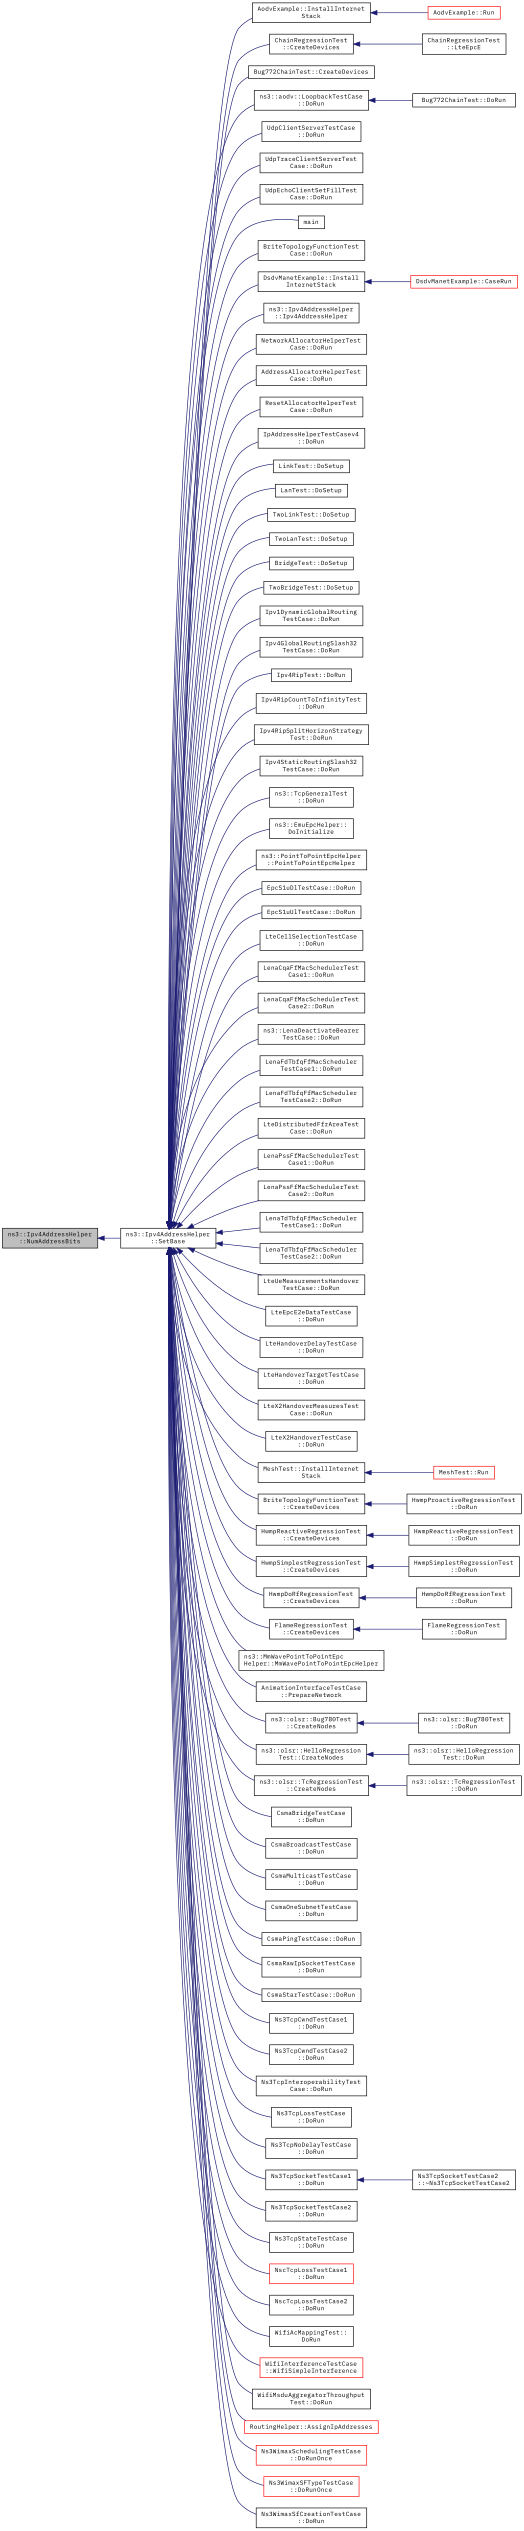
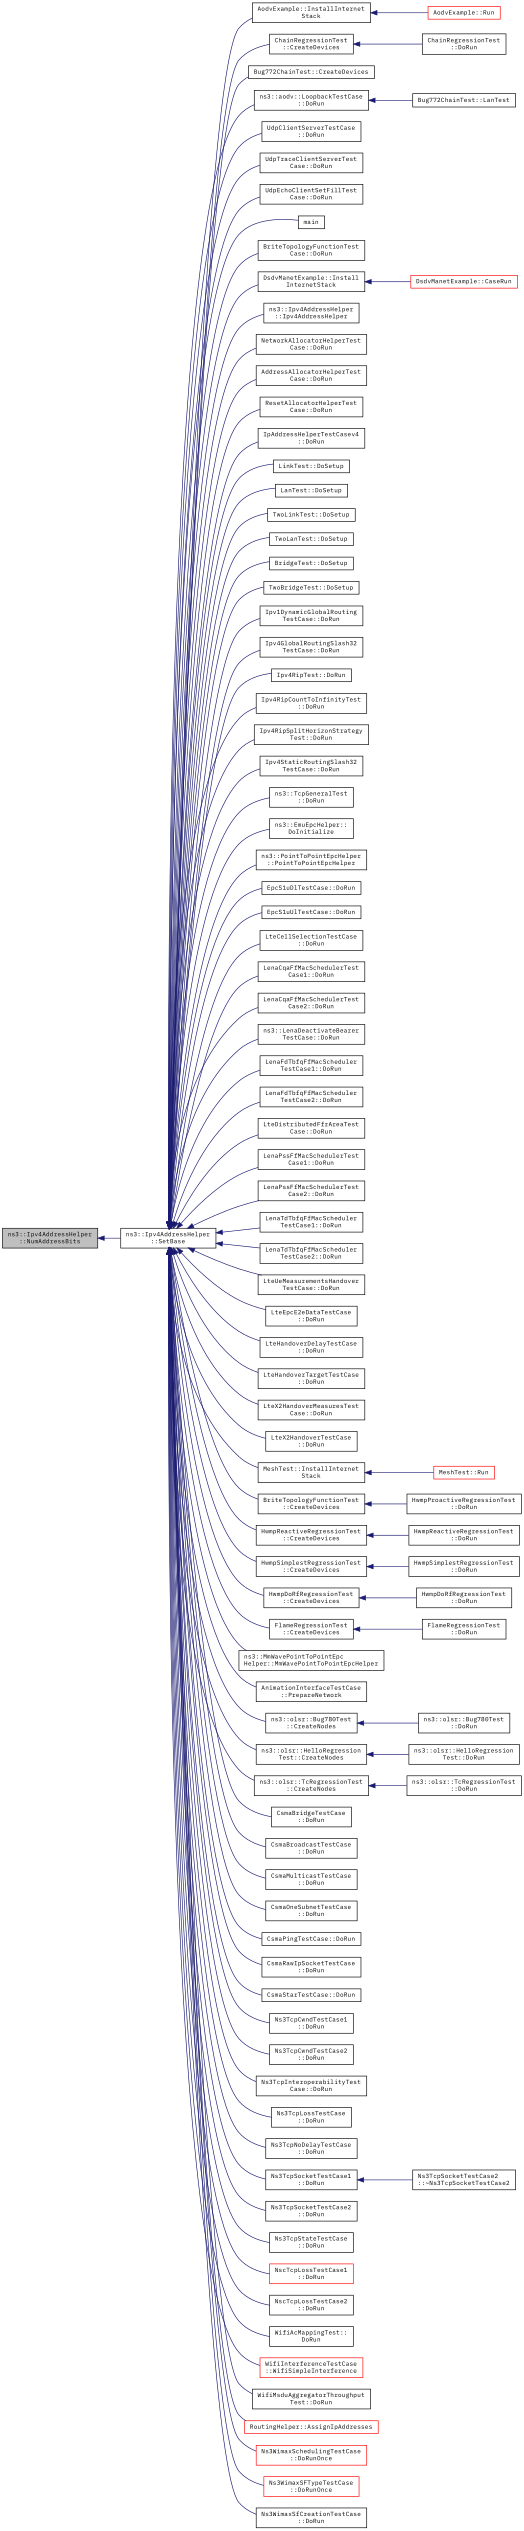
(464, 44) -> (464, 44)
(464, 100) -> (464, 100)
